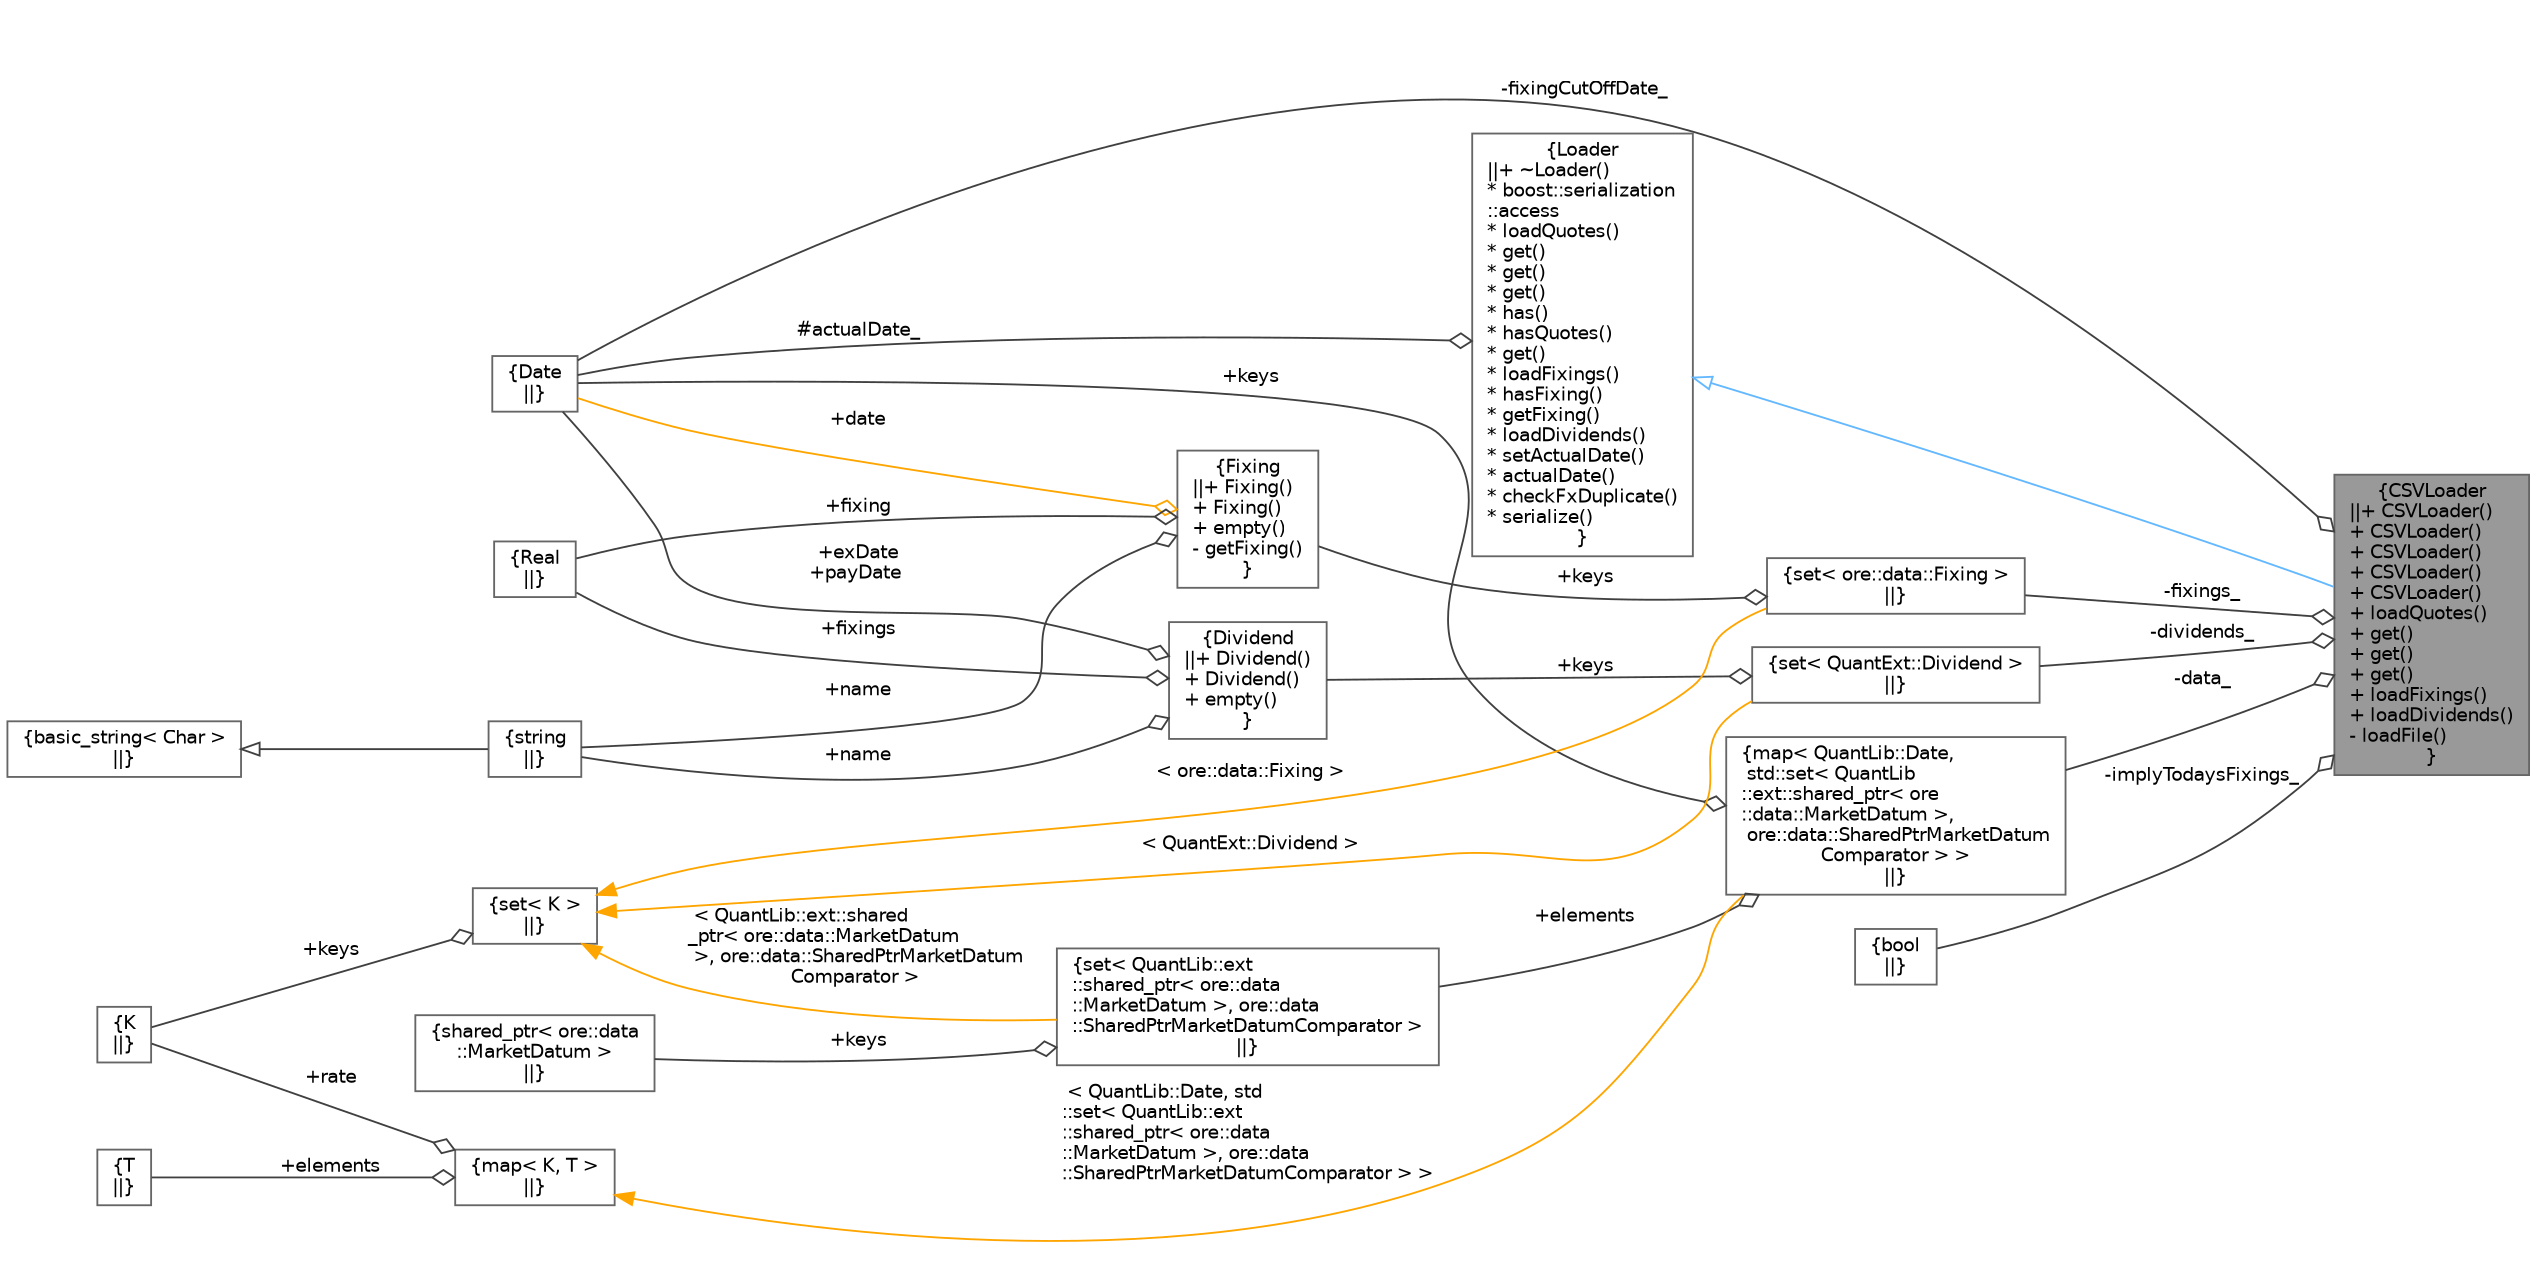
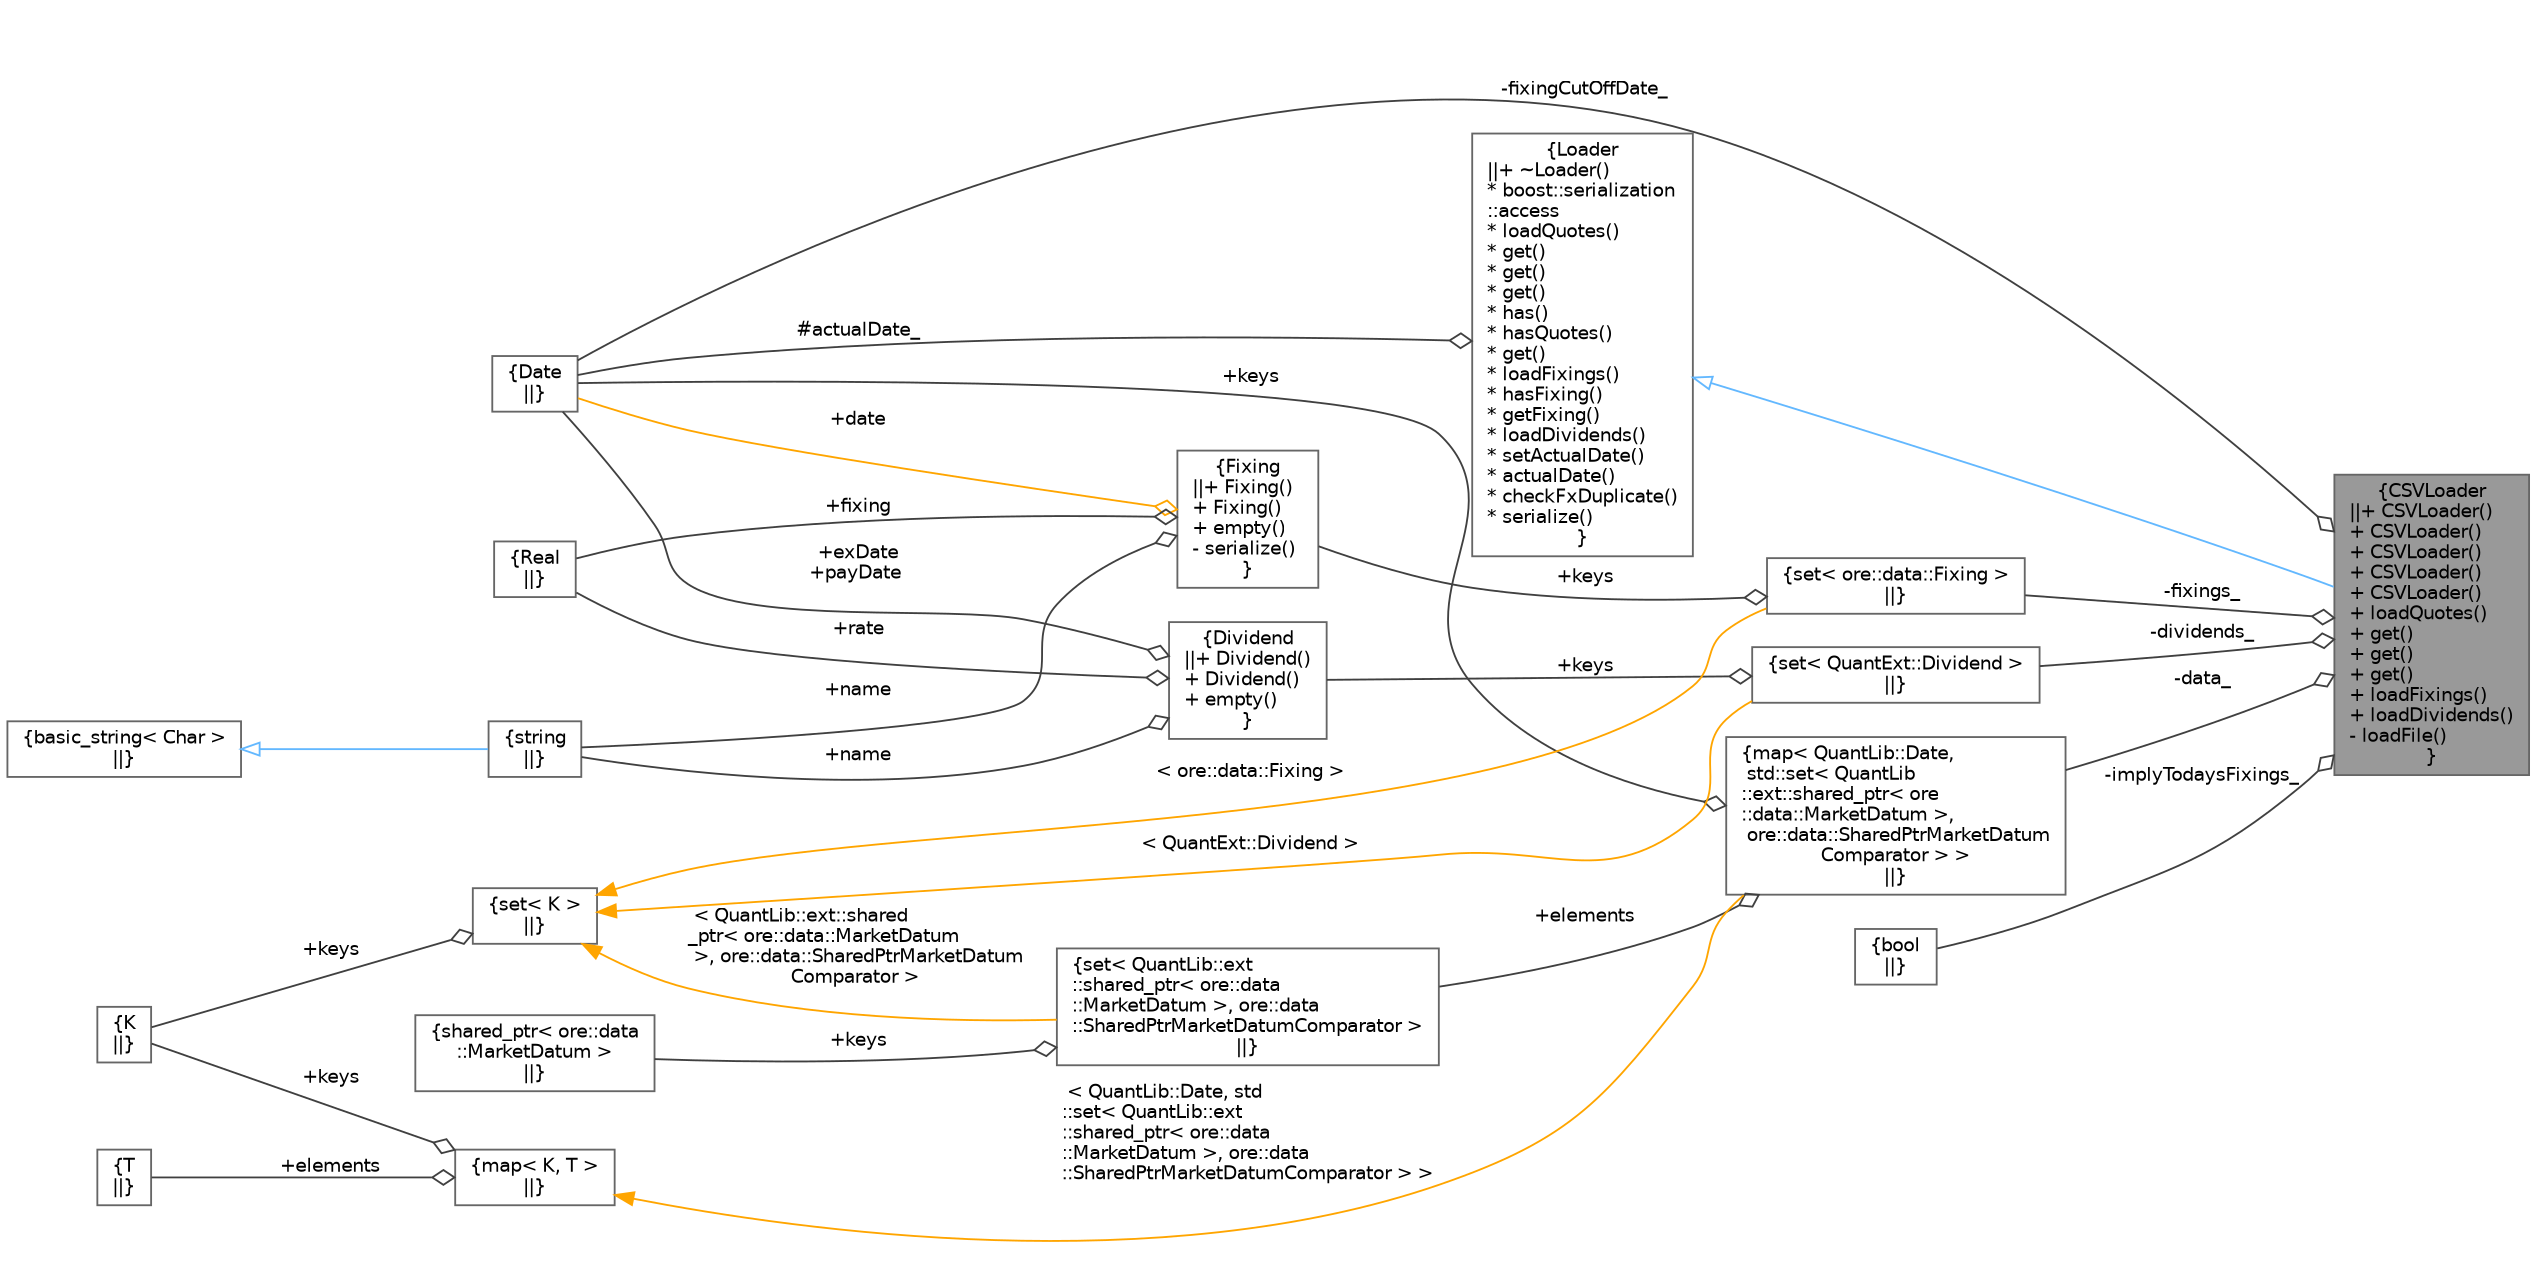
(1248, 519) -> (1248, 519)
(856, 630) -> (856, 630)
(374, 749) -> (374, 749)
(328, 1078) -> (328, 1078)
